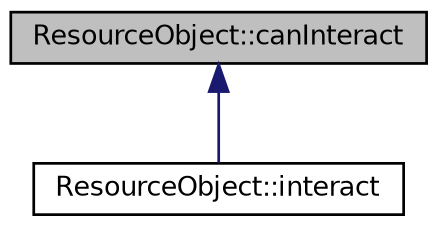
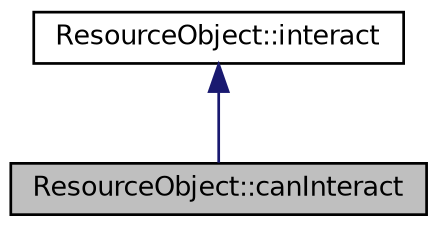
(219, 127) -> (219, 127)
